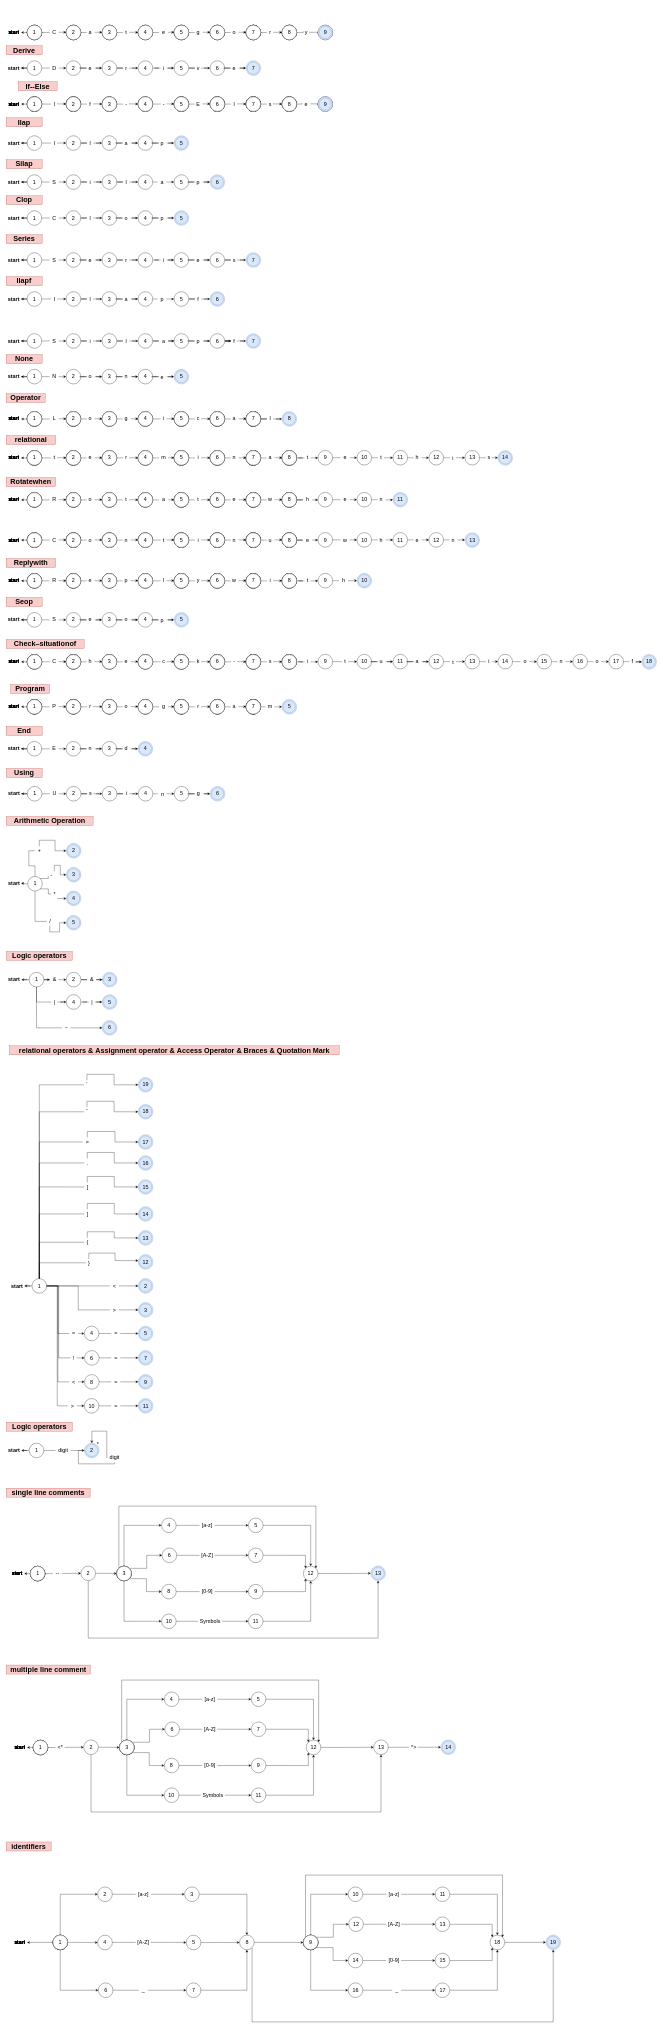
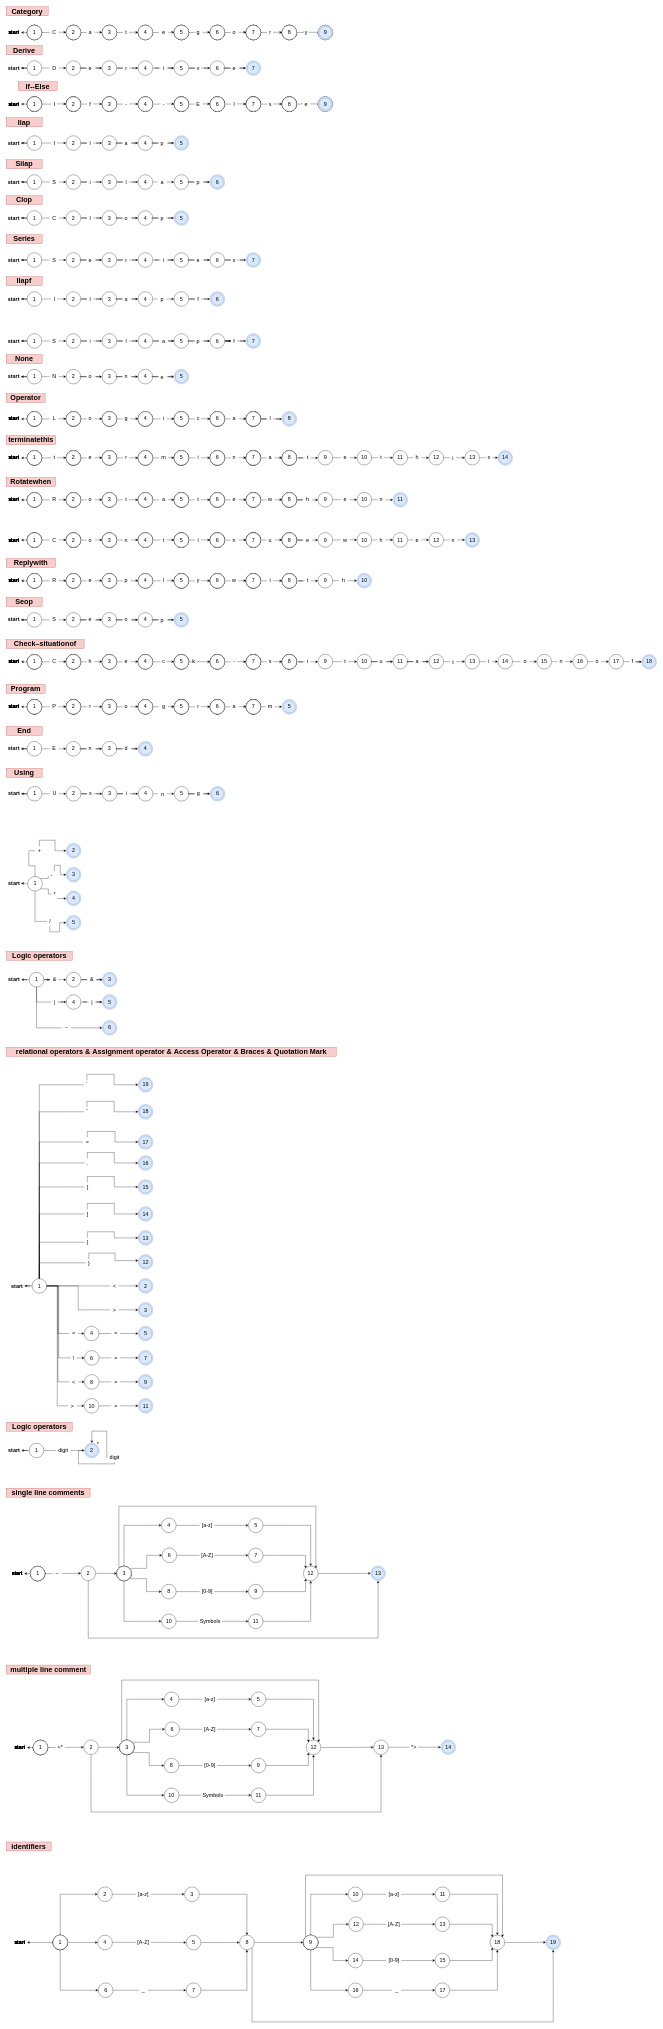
none -> (27, 11)
(31, 440) -> (31, 440)
(198, 661) -> (194, 661)
(30, 689) -> (26, 689)
(50, 821) -> none
(174, 1050) -> (171, 1052)
